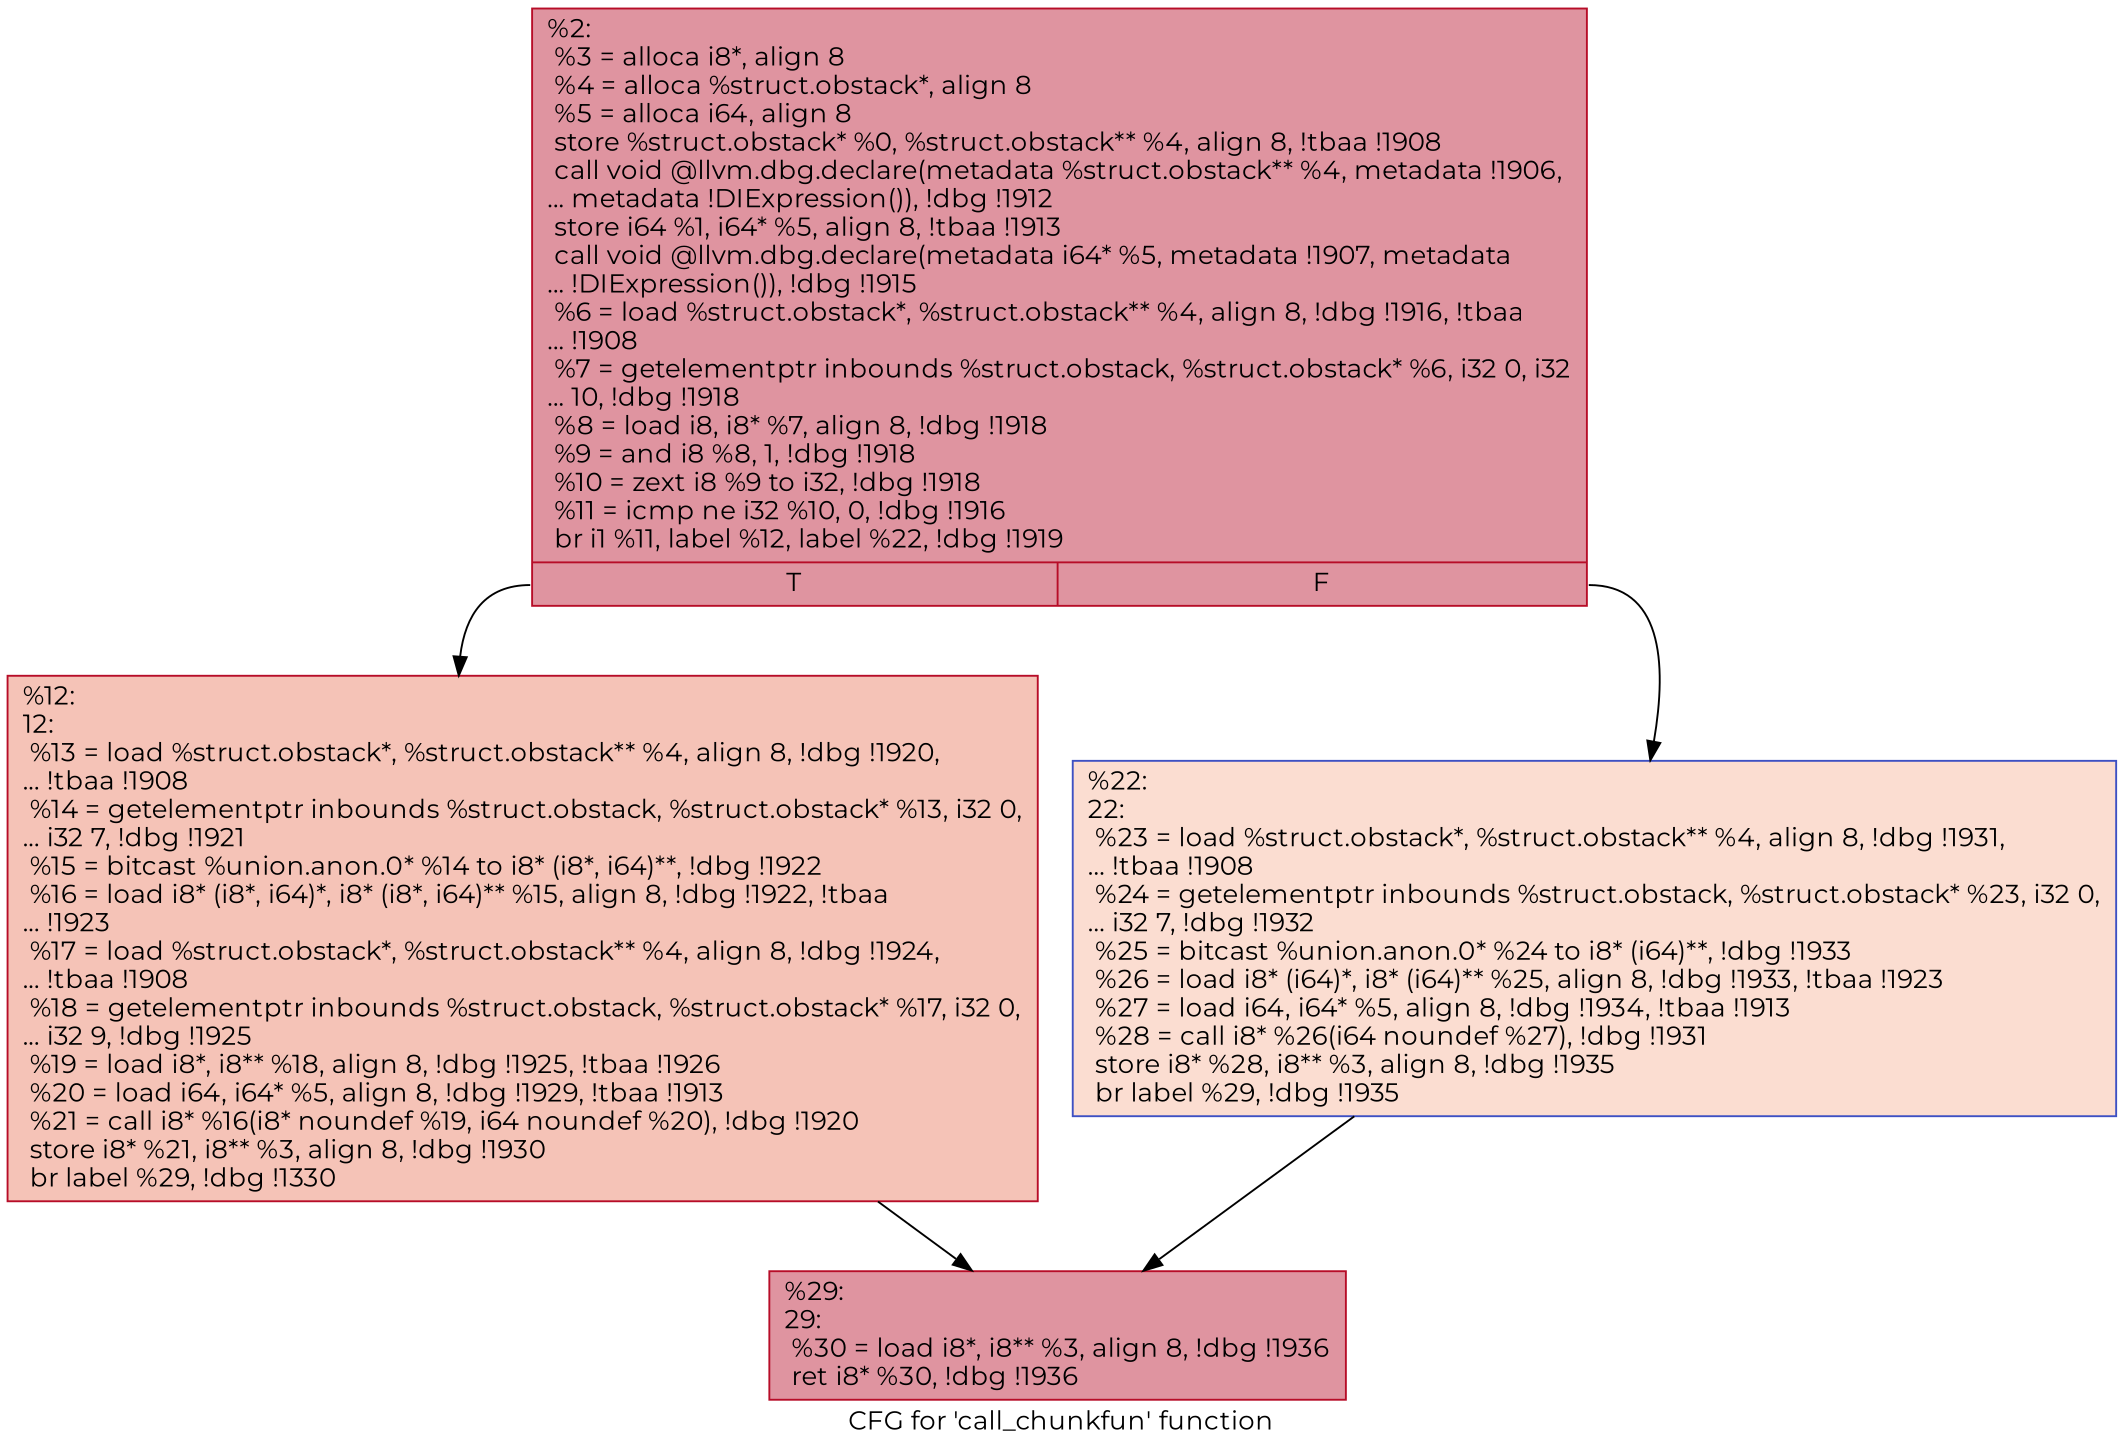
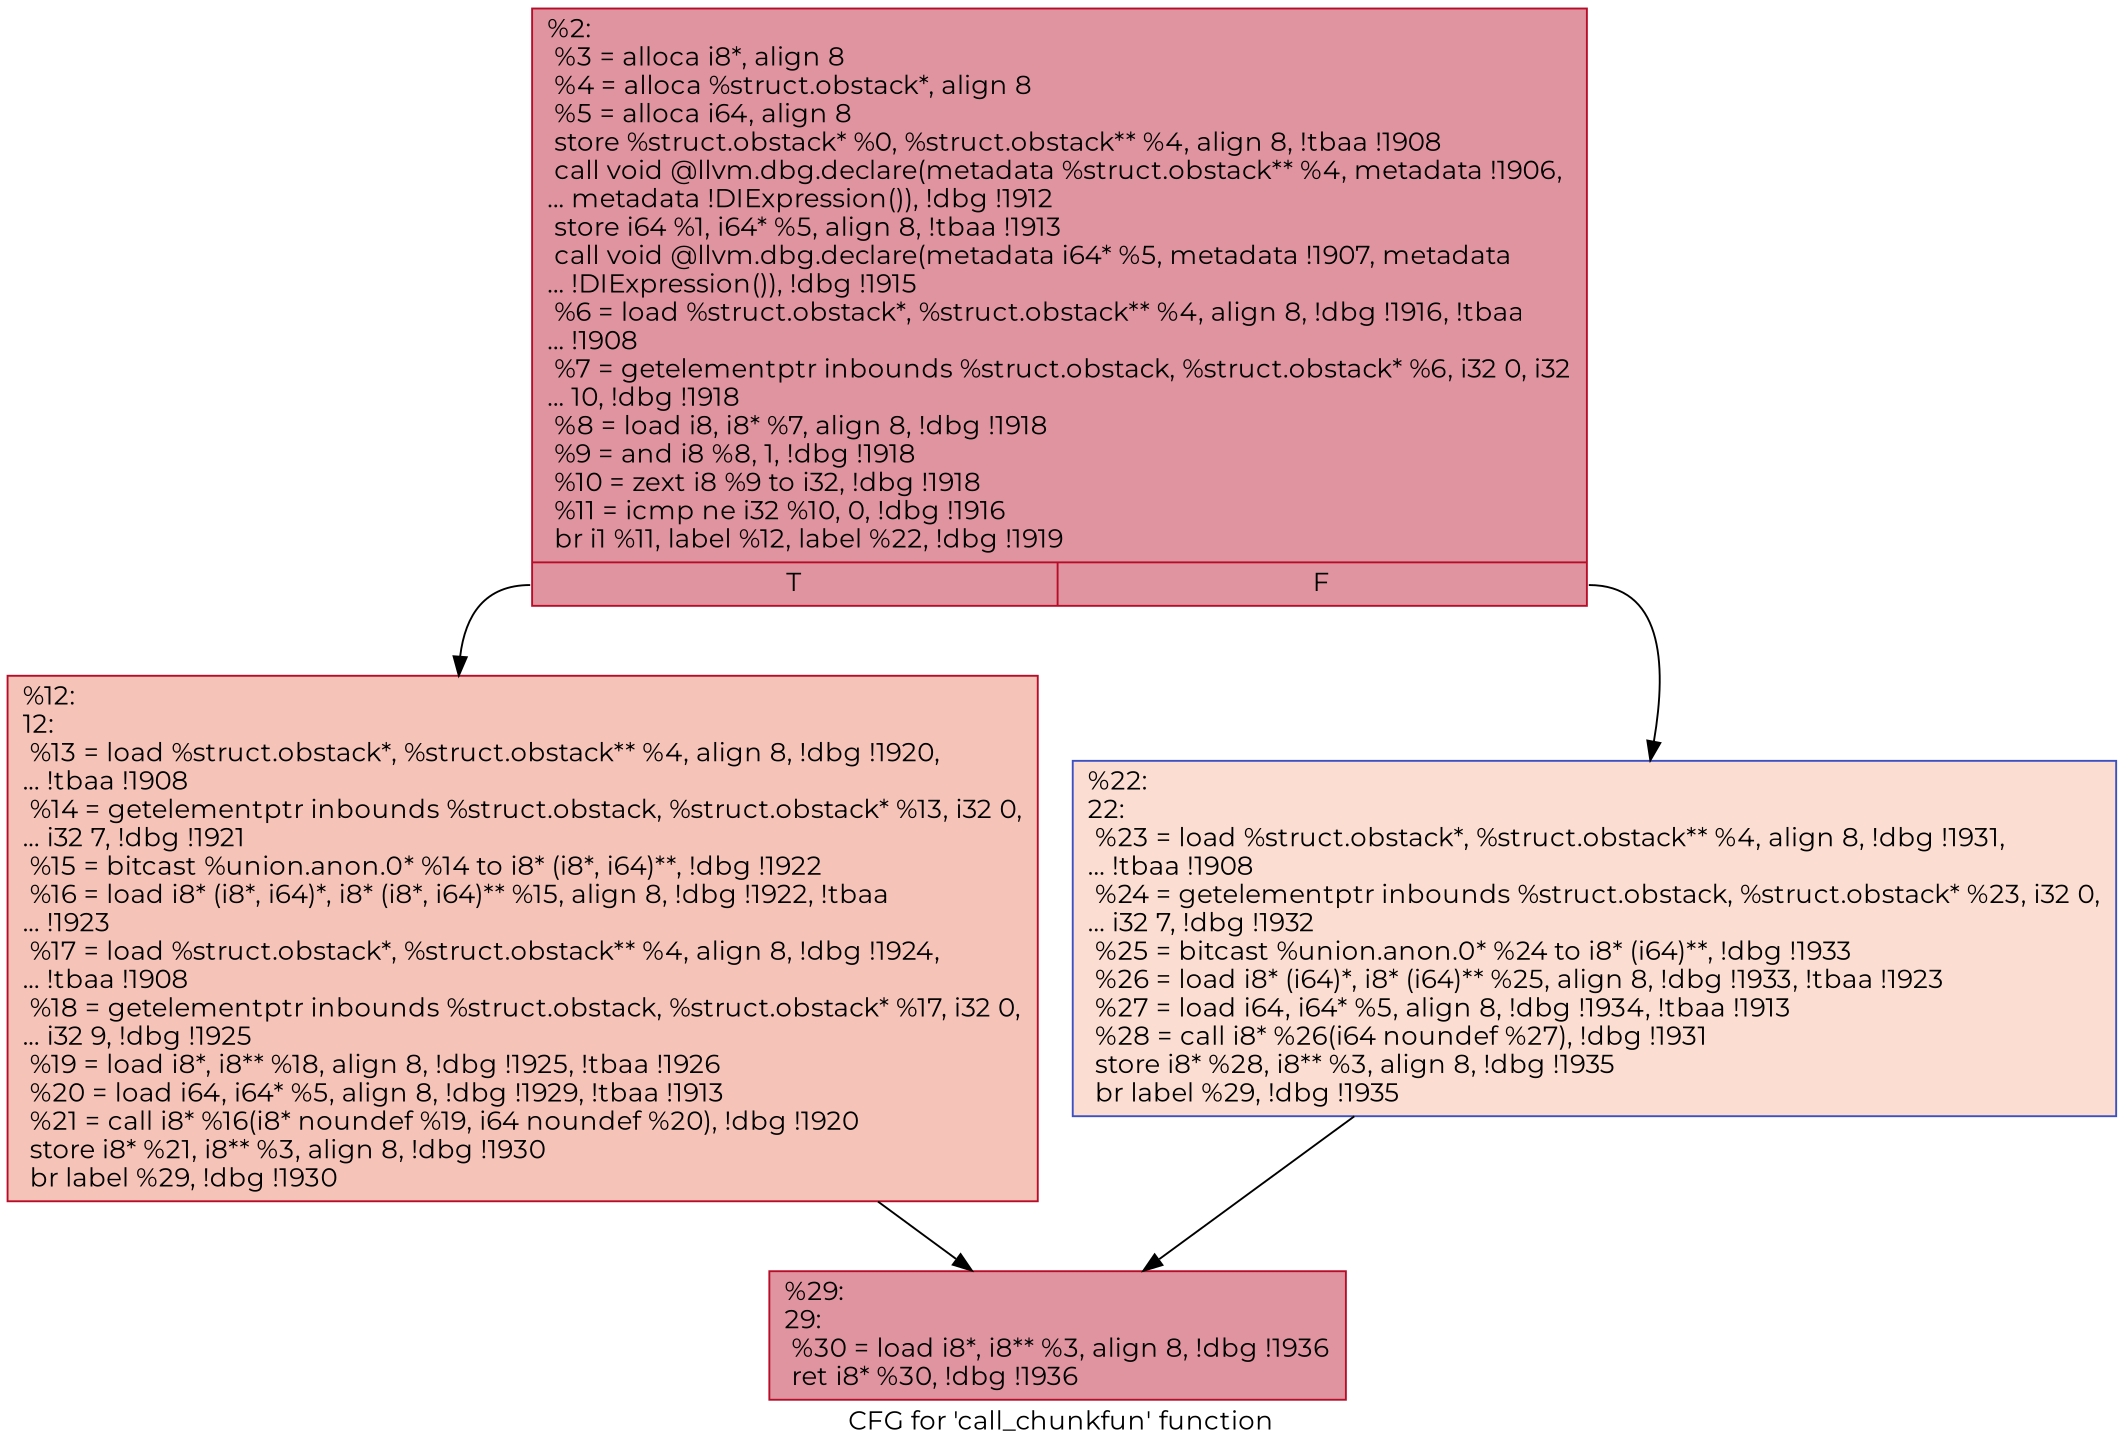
(180, 1179) -> (181, 1179)
